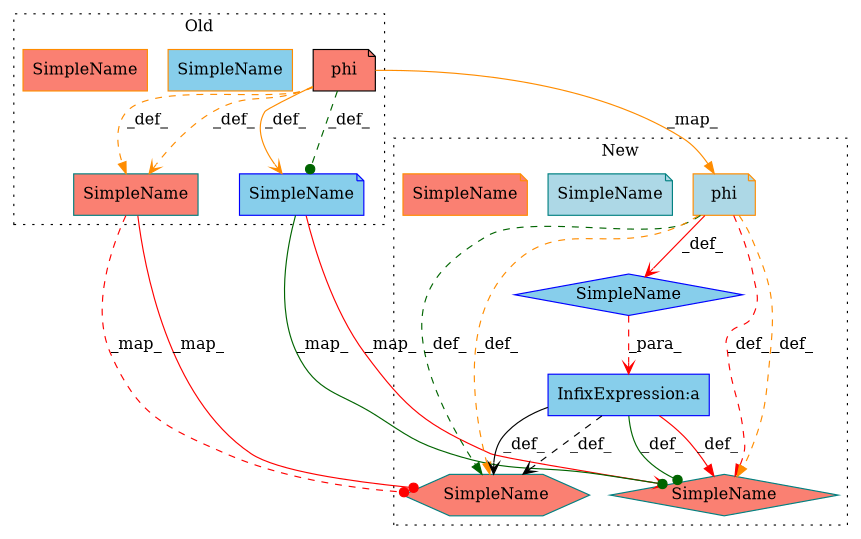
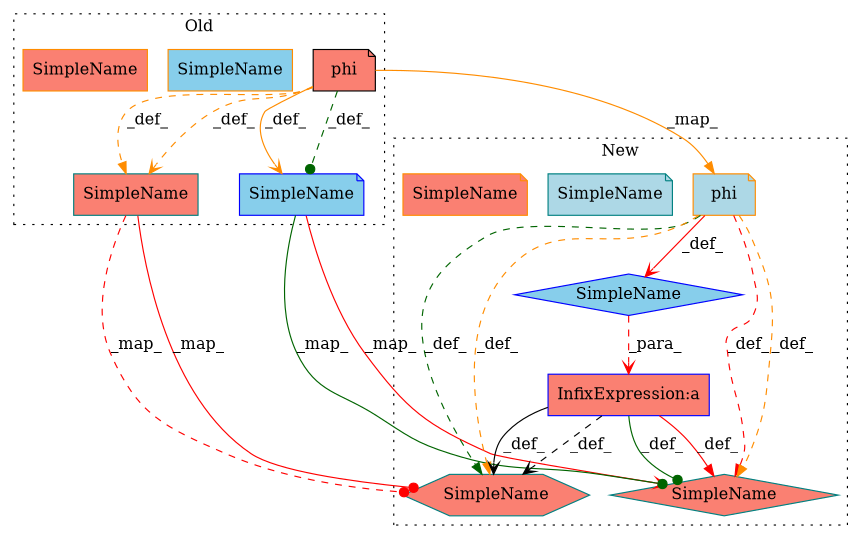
(629, 395) -> (629, 395)
